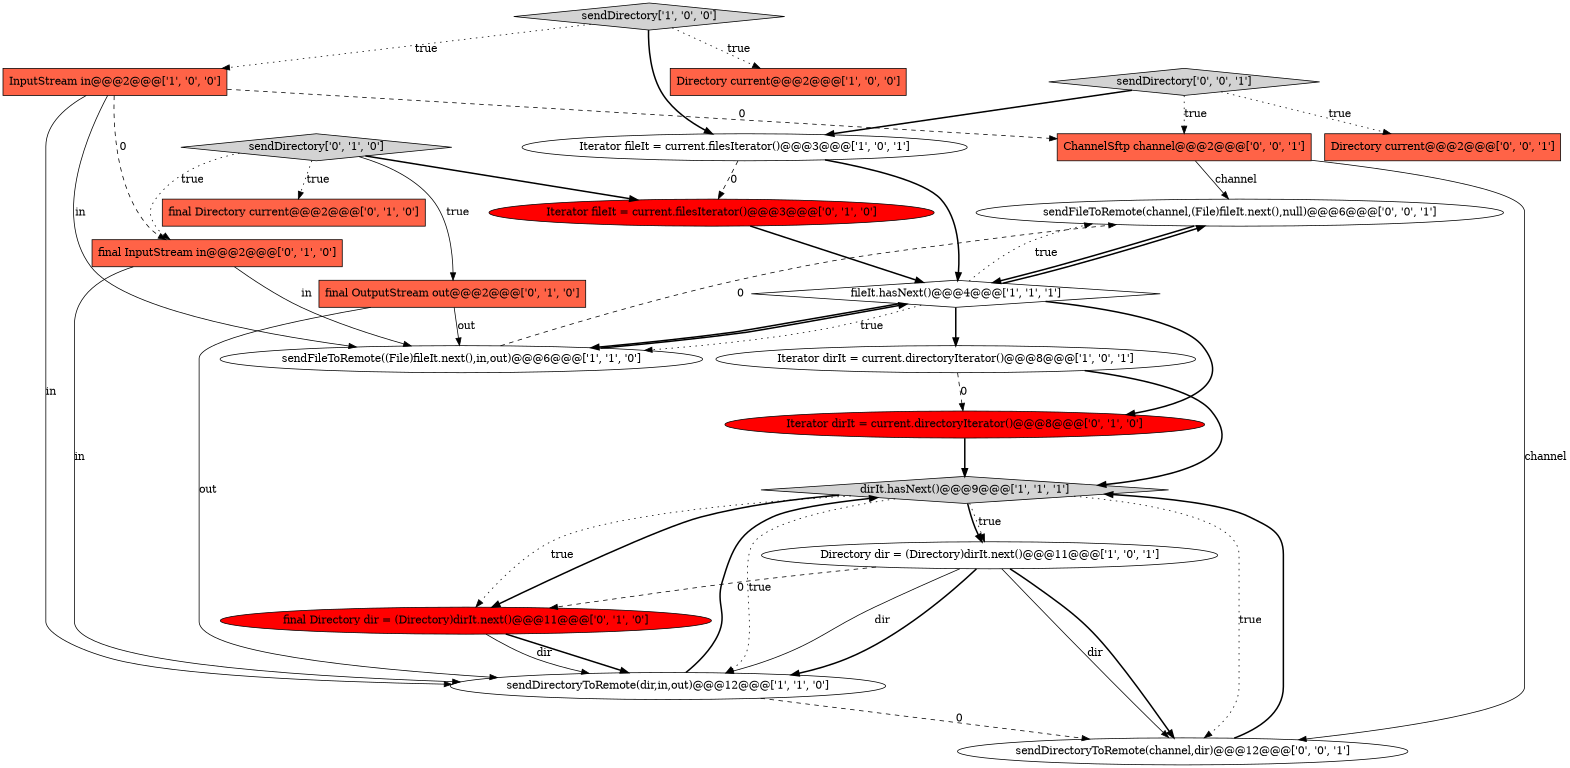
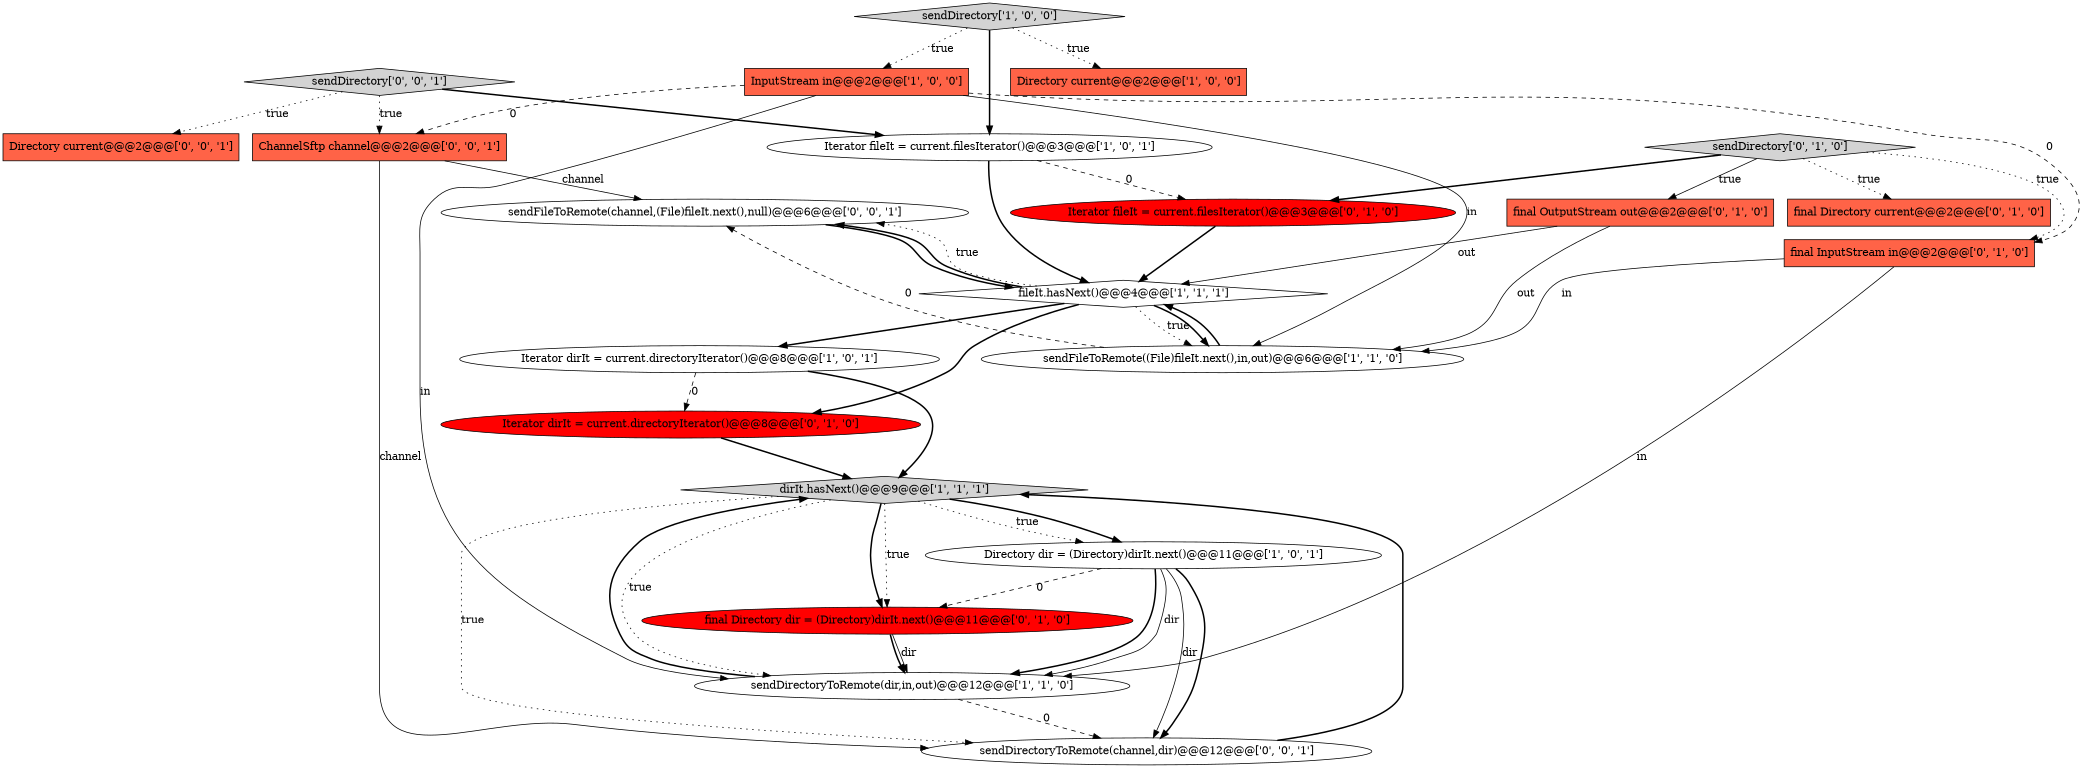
(199, 550) -> (1373, 255)
